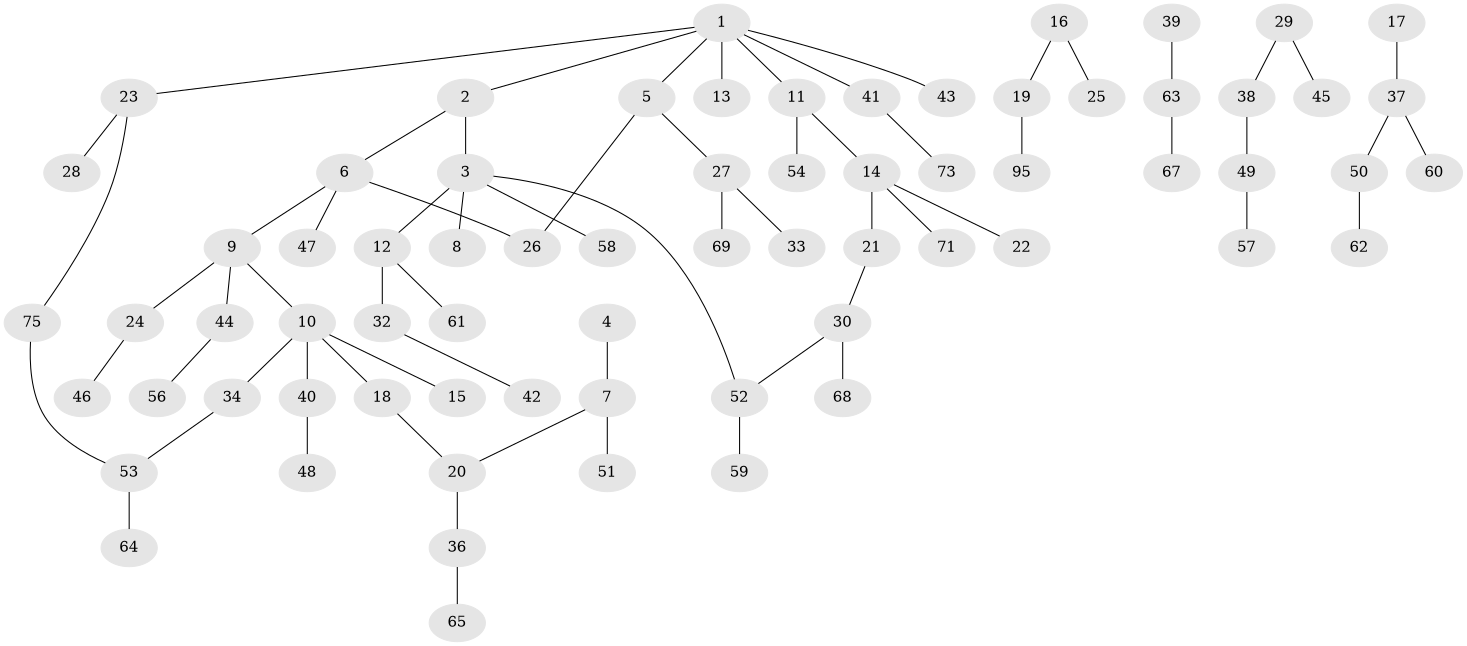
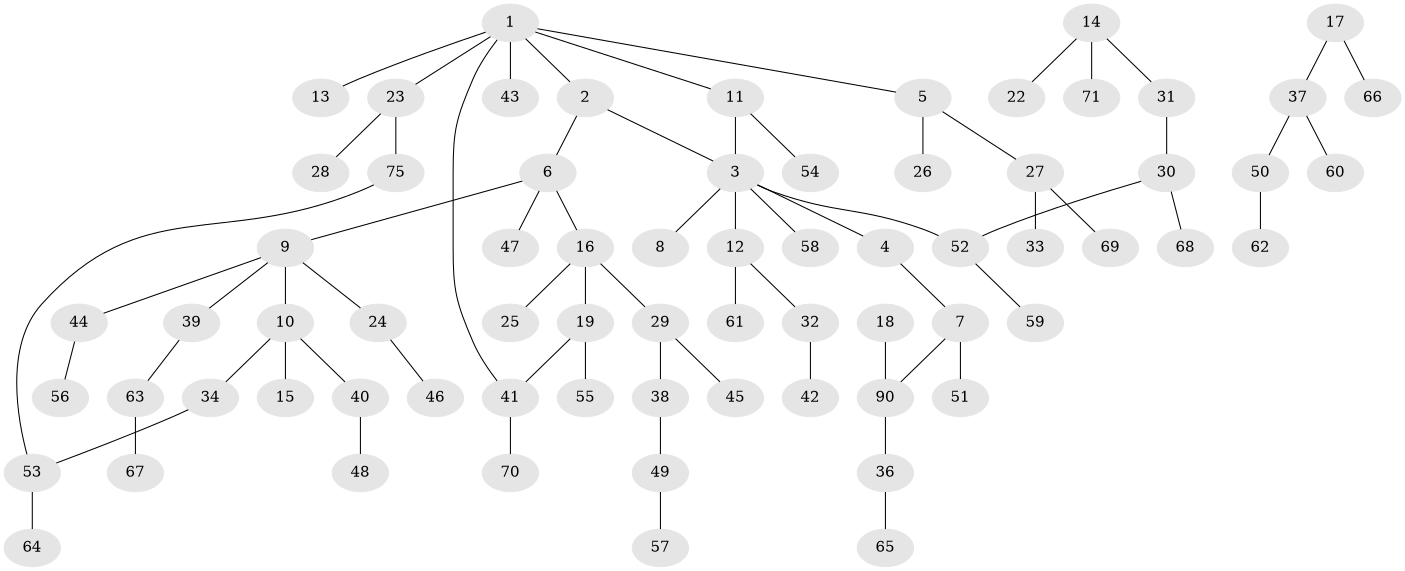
none -> (1373, 98)
(834, 135) -> (735, 136)
(947, 173) -> (510, 473)
(1022, 173) -> (585, 398)
(440, 208) -> (567, 210)
none -> (810, 210)
(872, 248) -> (1167, 98)
none -> (239, 285)
none -> (623, 285)
(345, 360) -> none
none -> (548, 360)
(457, 473) -> (885, 398)
